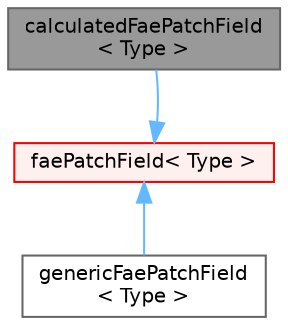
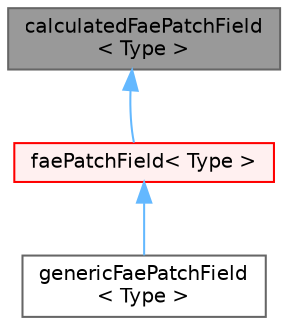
(158, 96) -> (131, 117)
